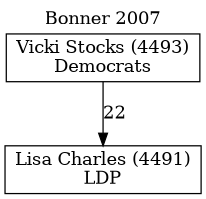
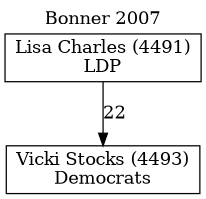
(103, 107) -> (103, 107)
